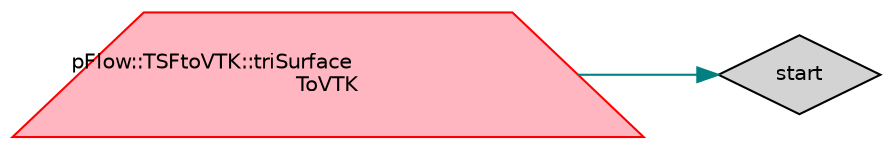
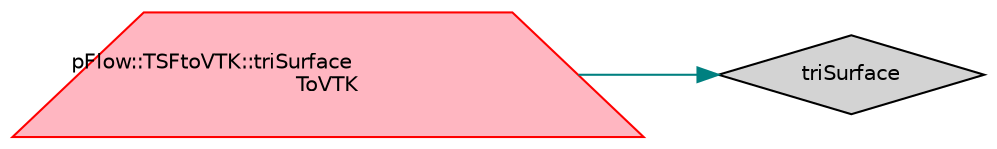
(799, 75) -> (851, 75)
